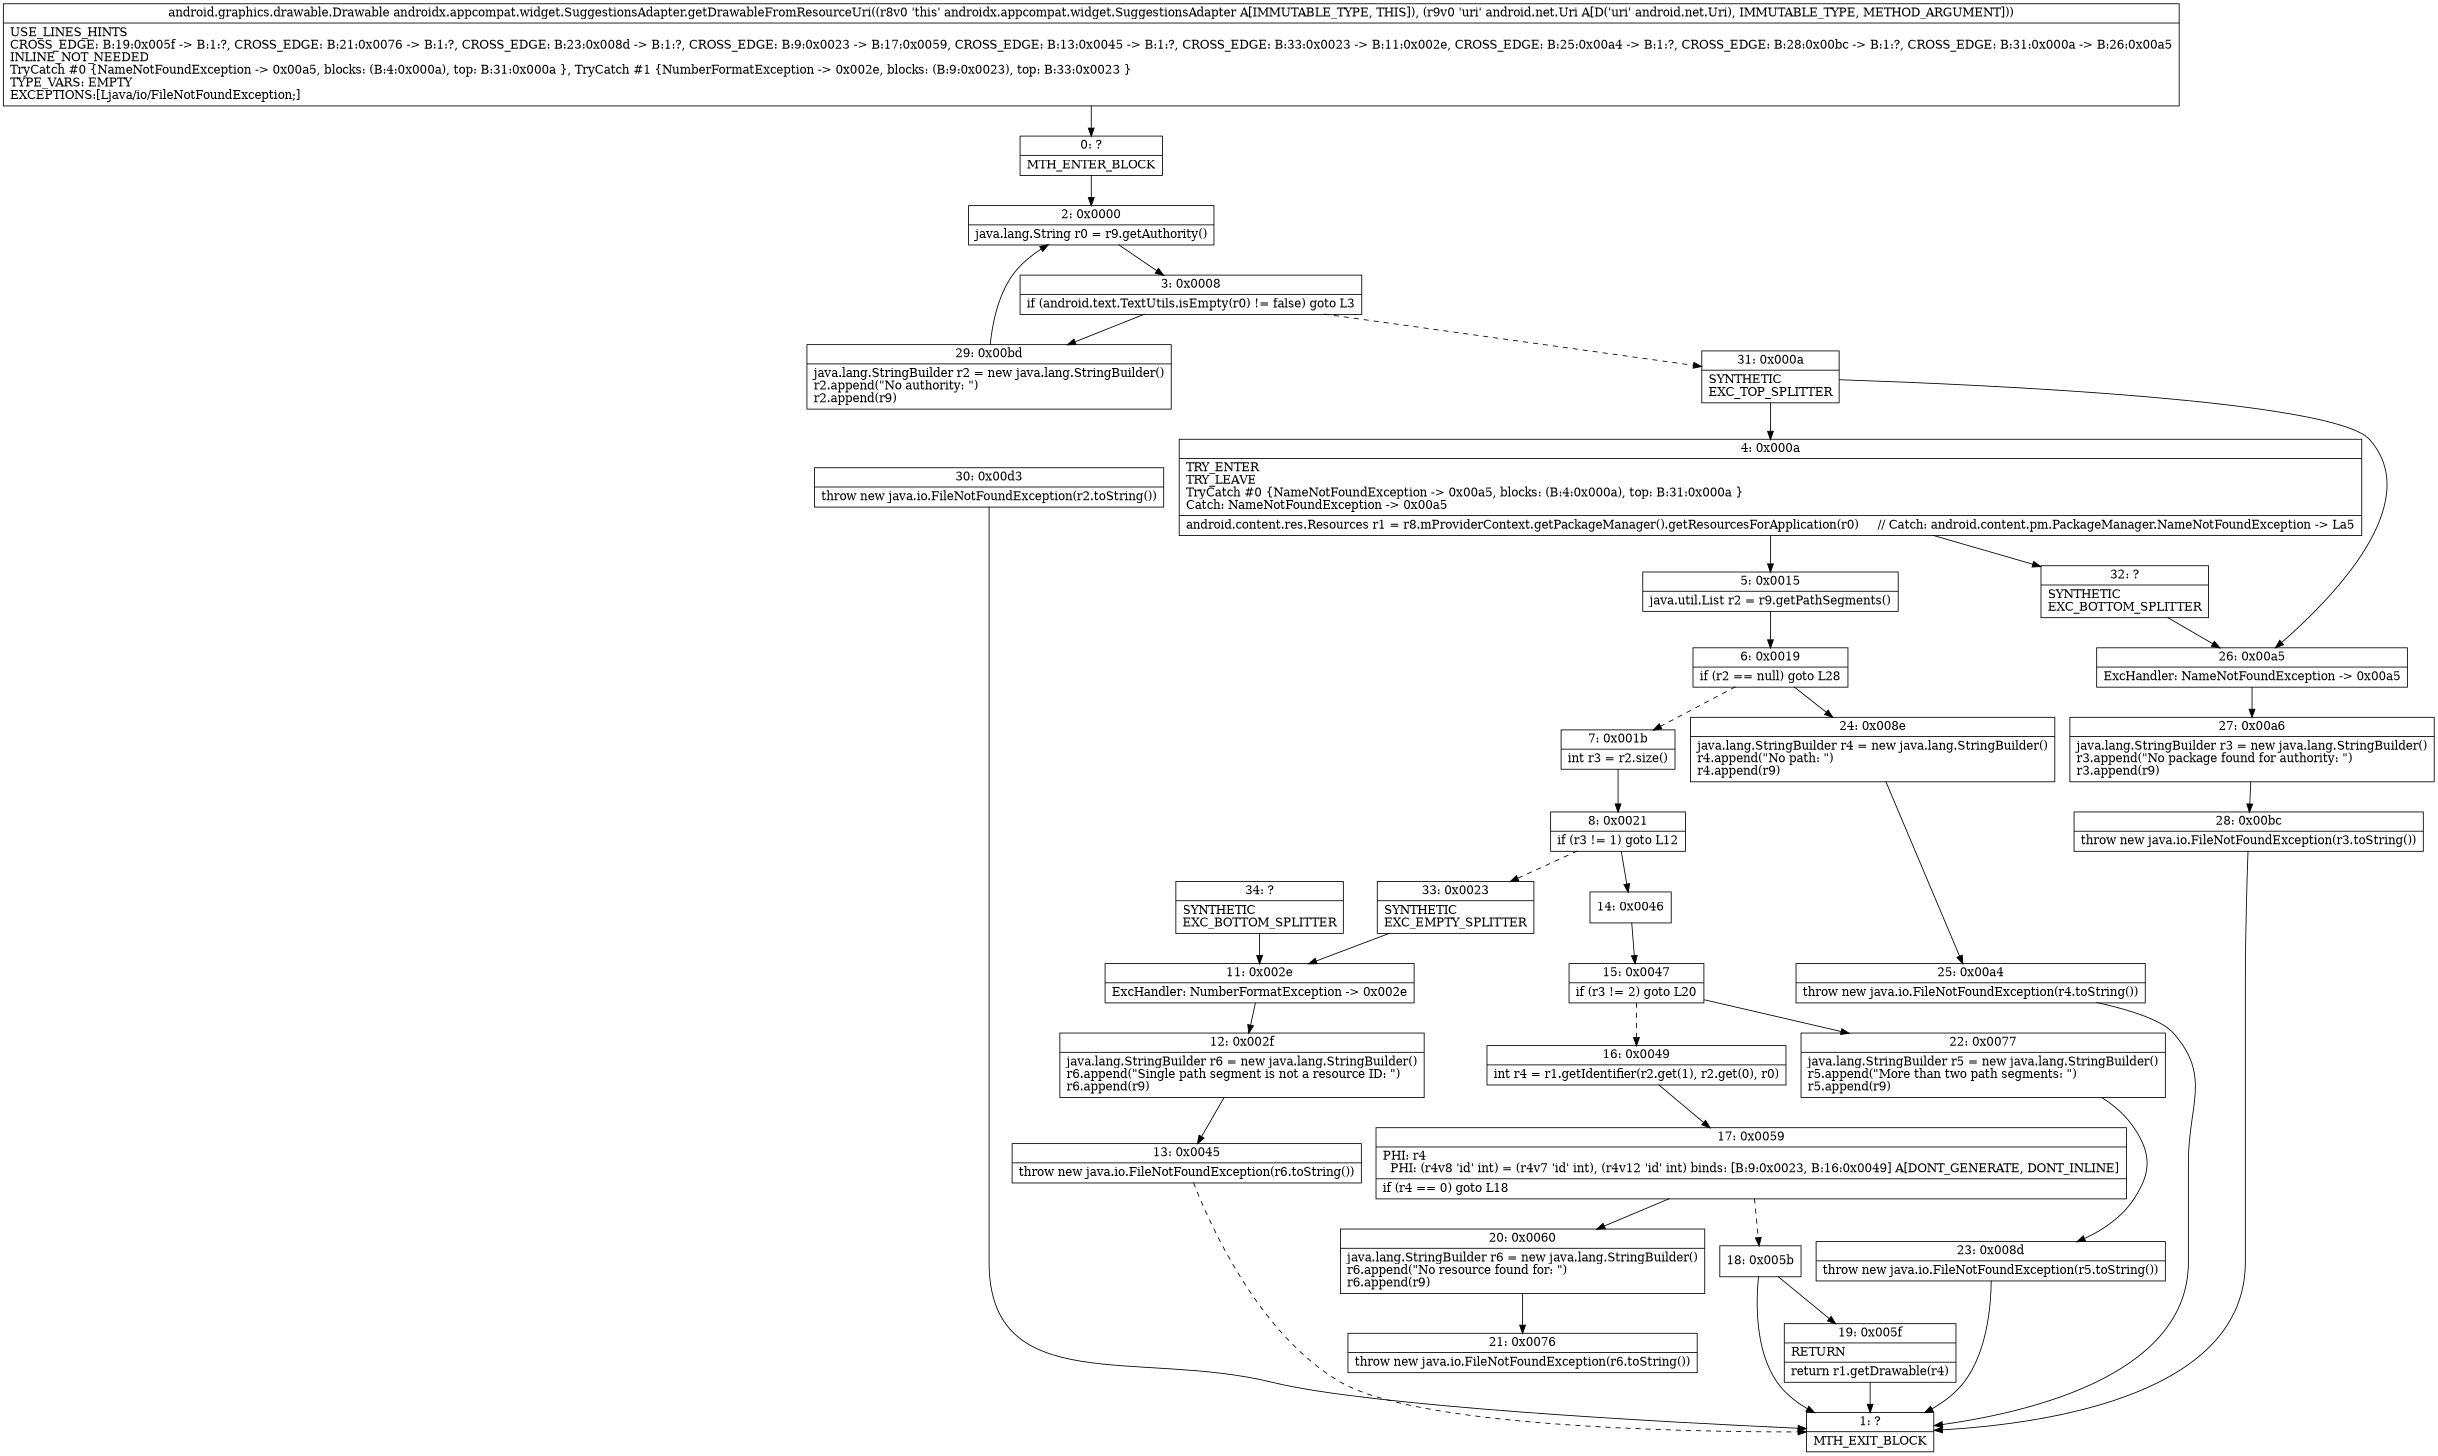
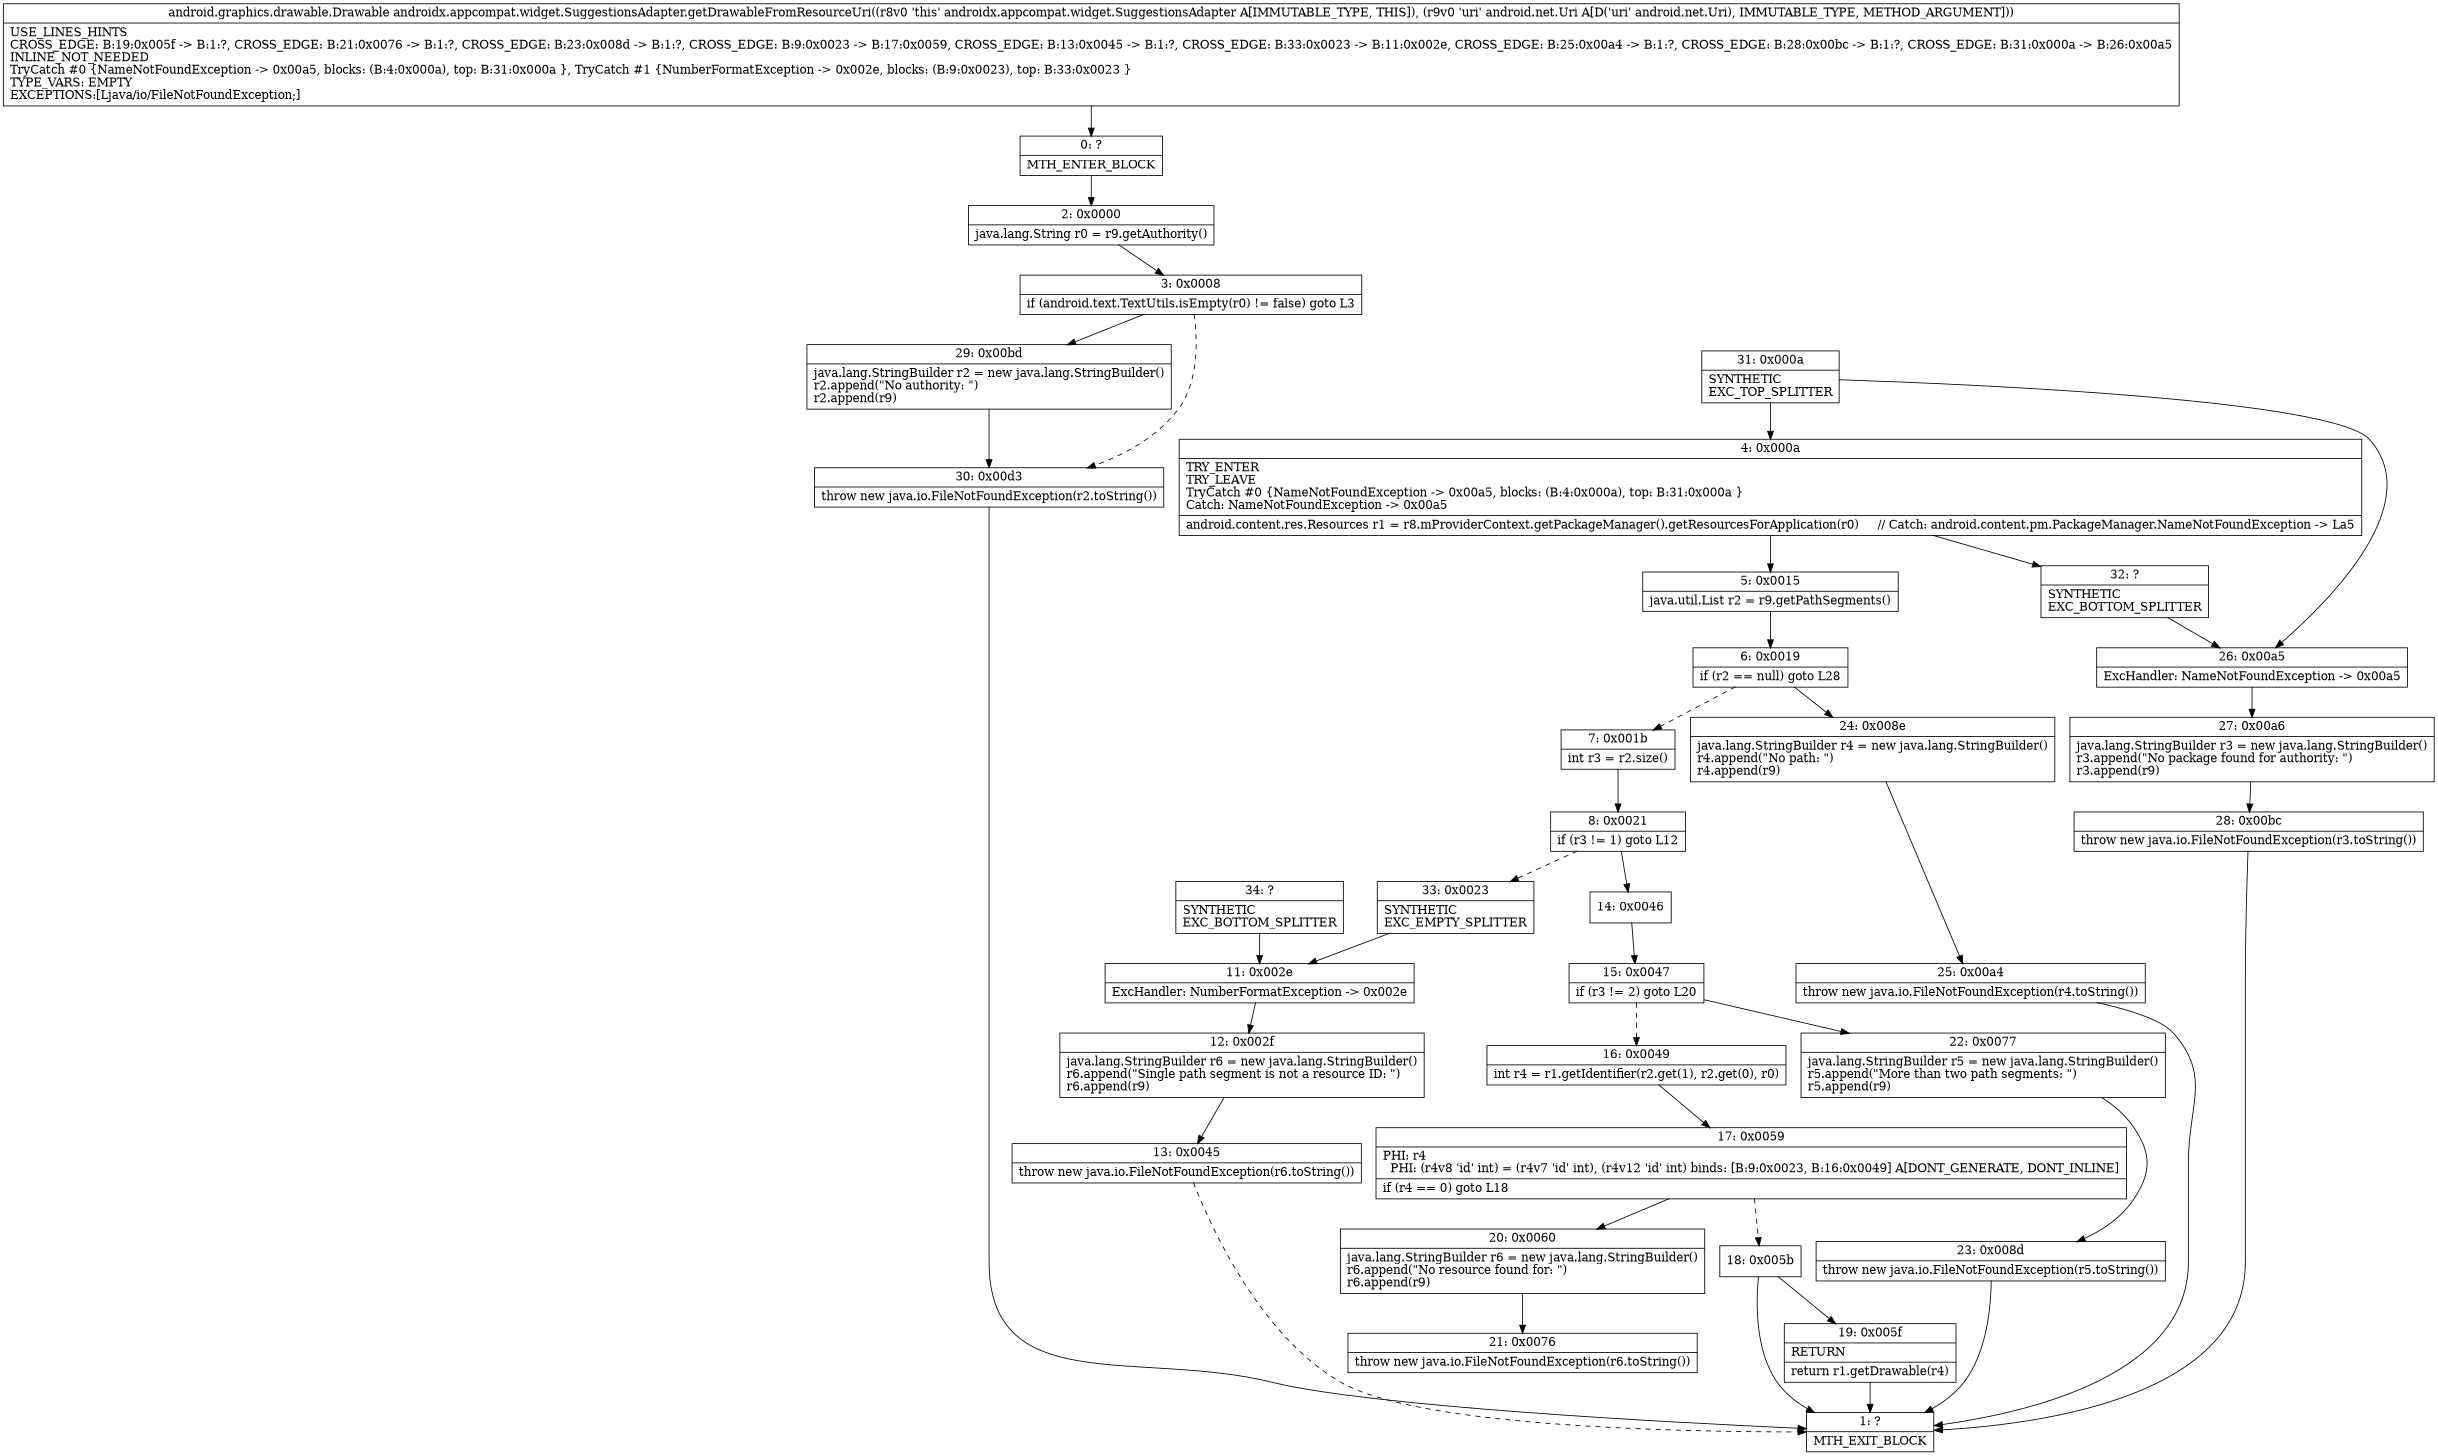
(1004, 290) -> (989, 434)
(1509, 340) -> (1177, 410)
